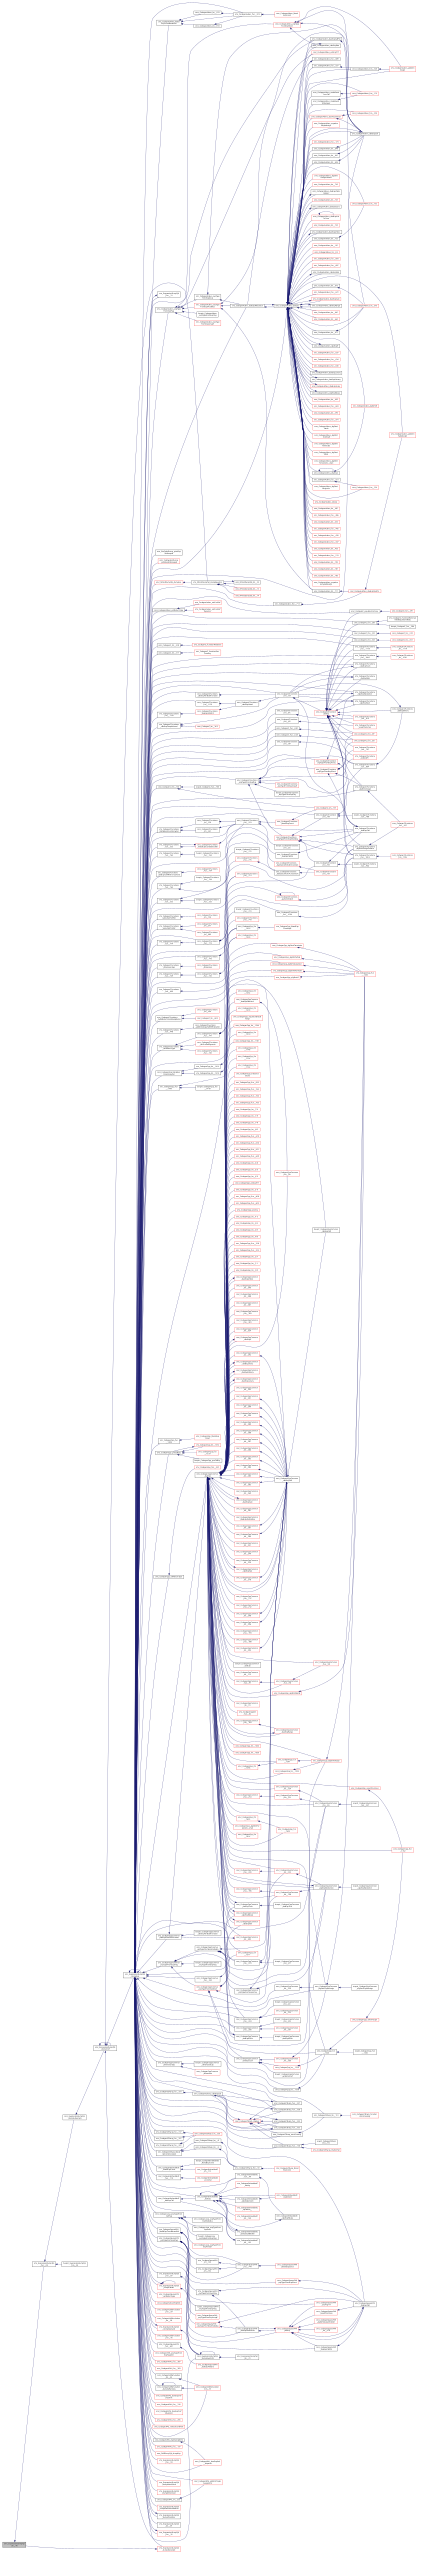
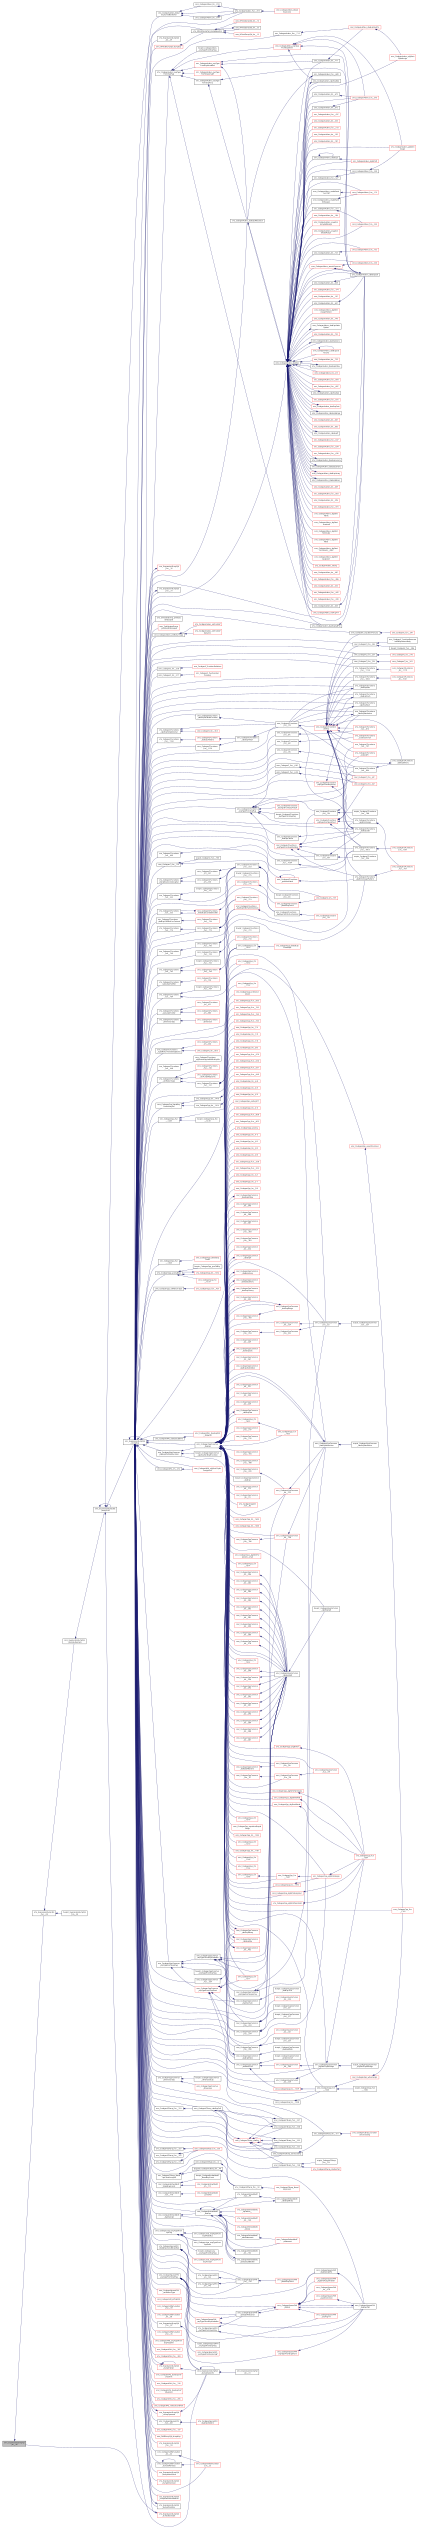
none -> (208, 971)
(208, 2141) -> (208, 2169)
